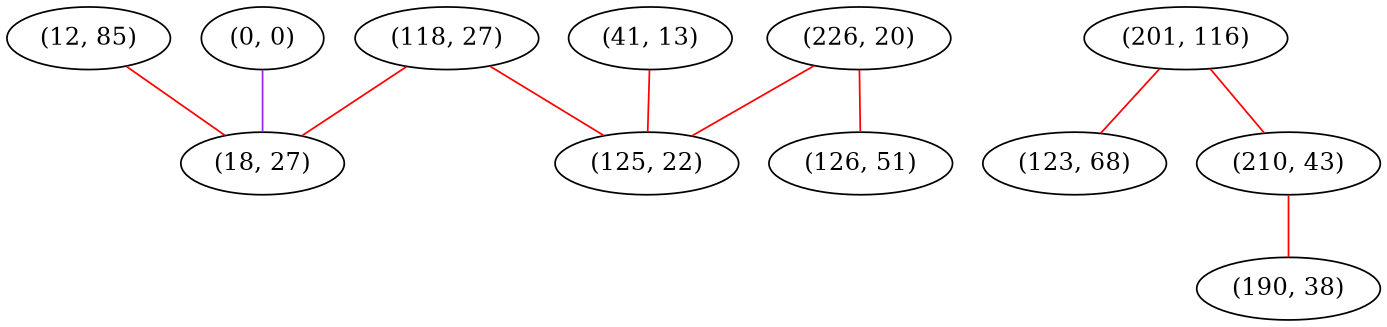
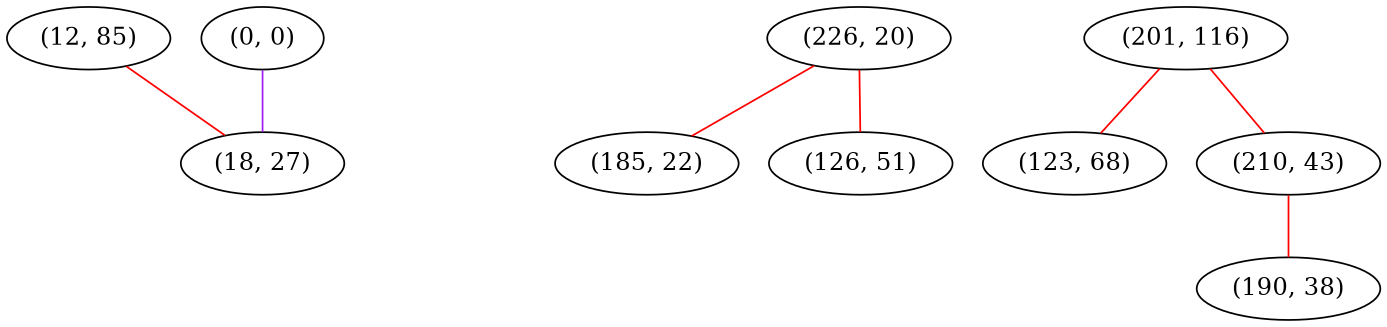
(447, 38) -> none
(650, 38) -> none
(647, 163) -> (647, 163)
